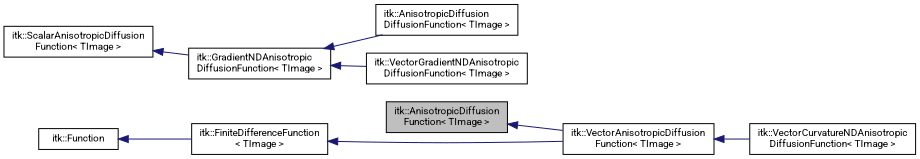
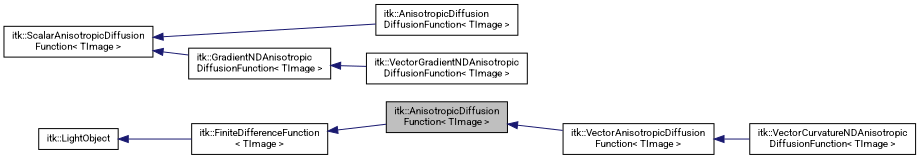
(358, 41) -> (269, 30)
(78, 139) -> (78, 139)
(450, 143) -> (362, 127)
